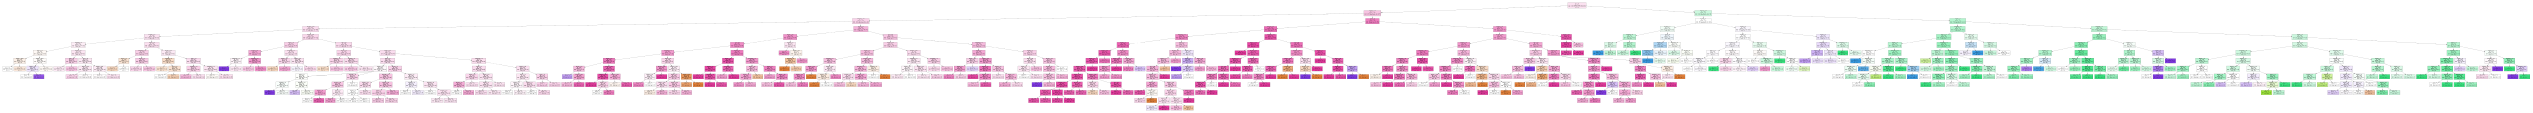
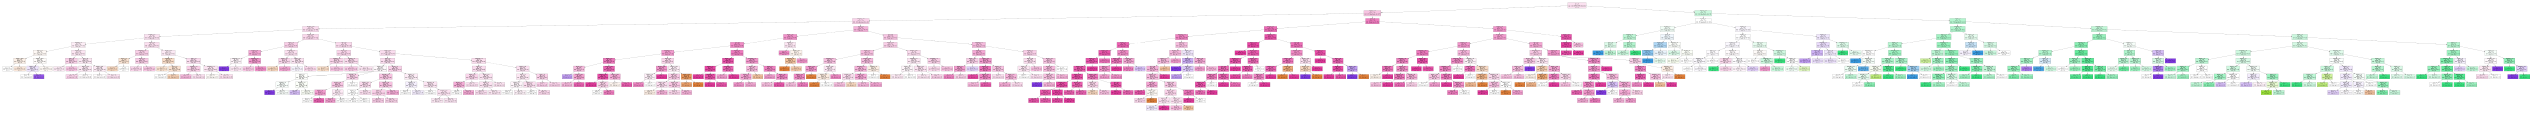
none -> (1200, 100)
